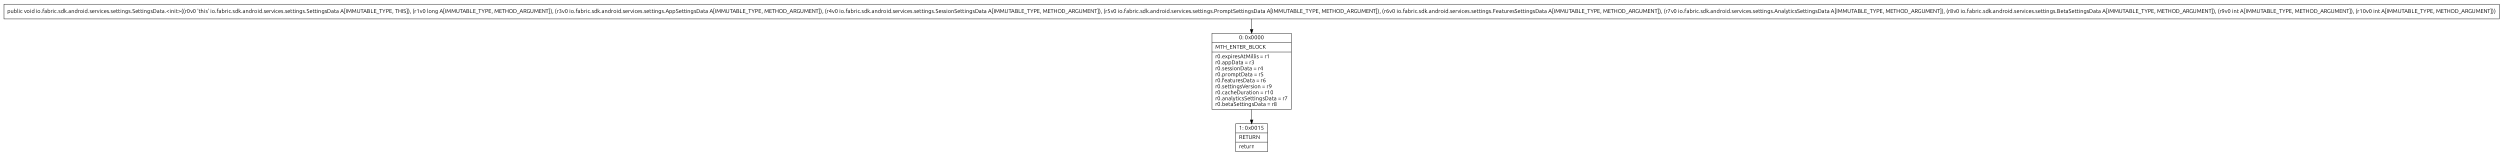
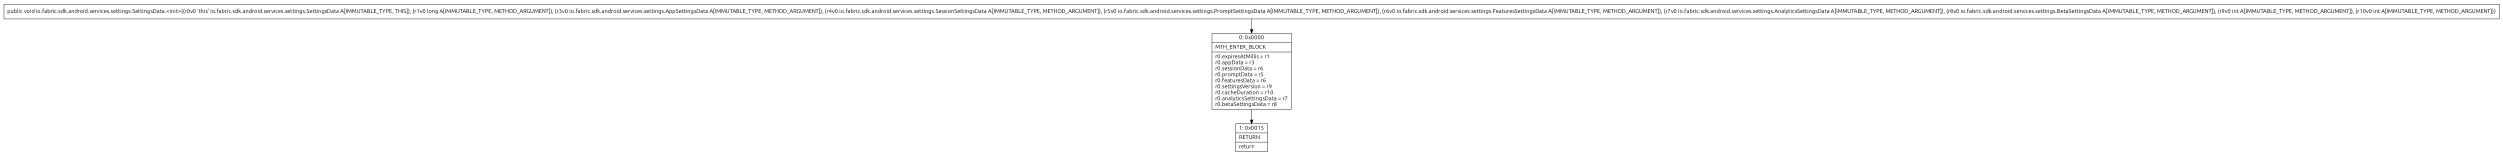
(1239, 69) -> (1239, 69)
